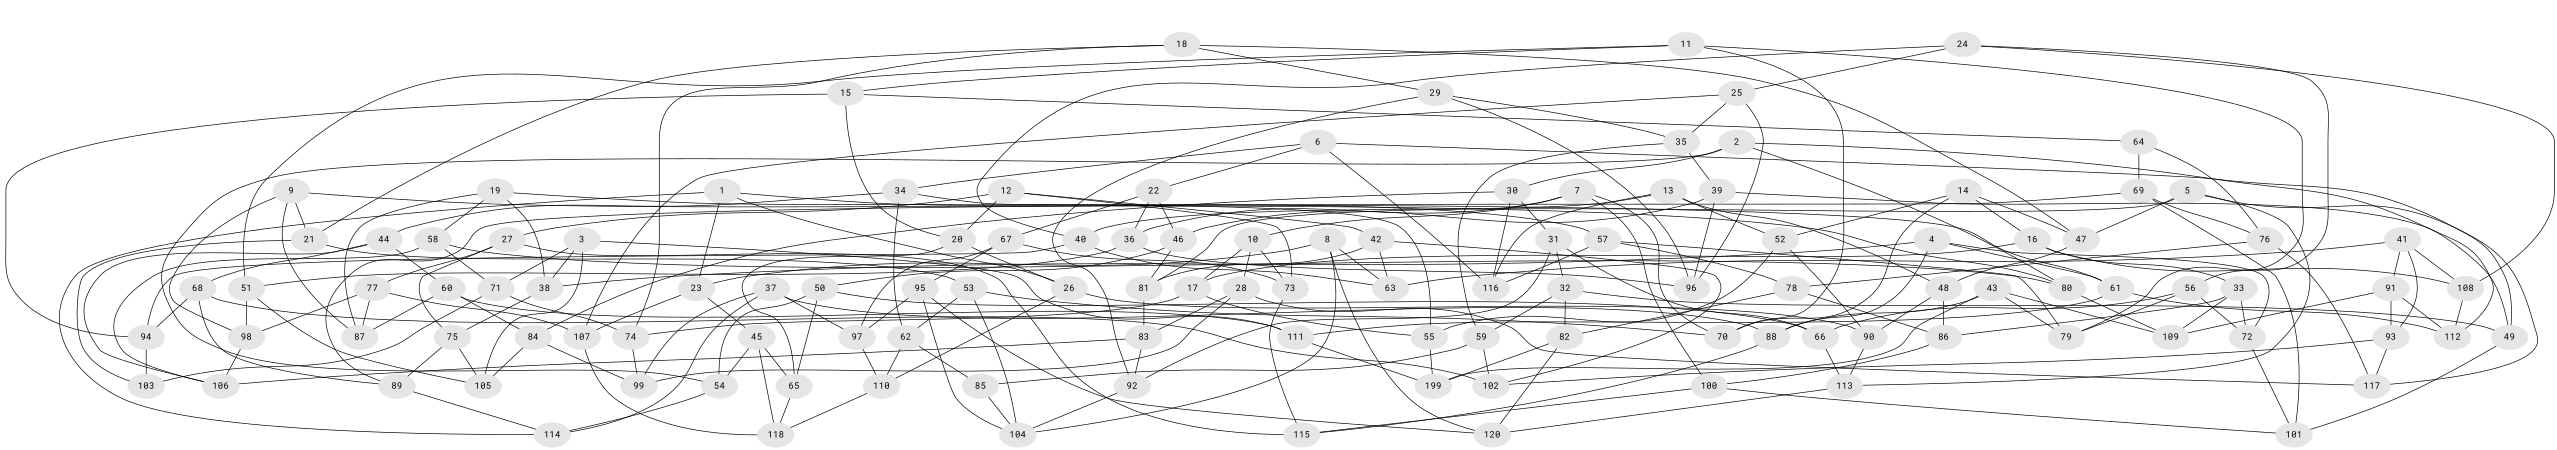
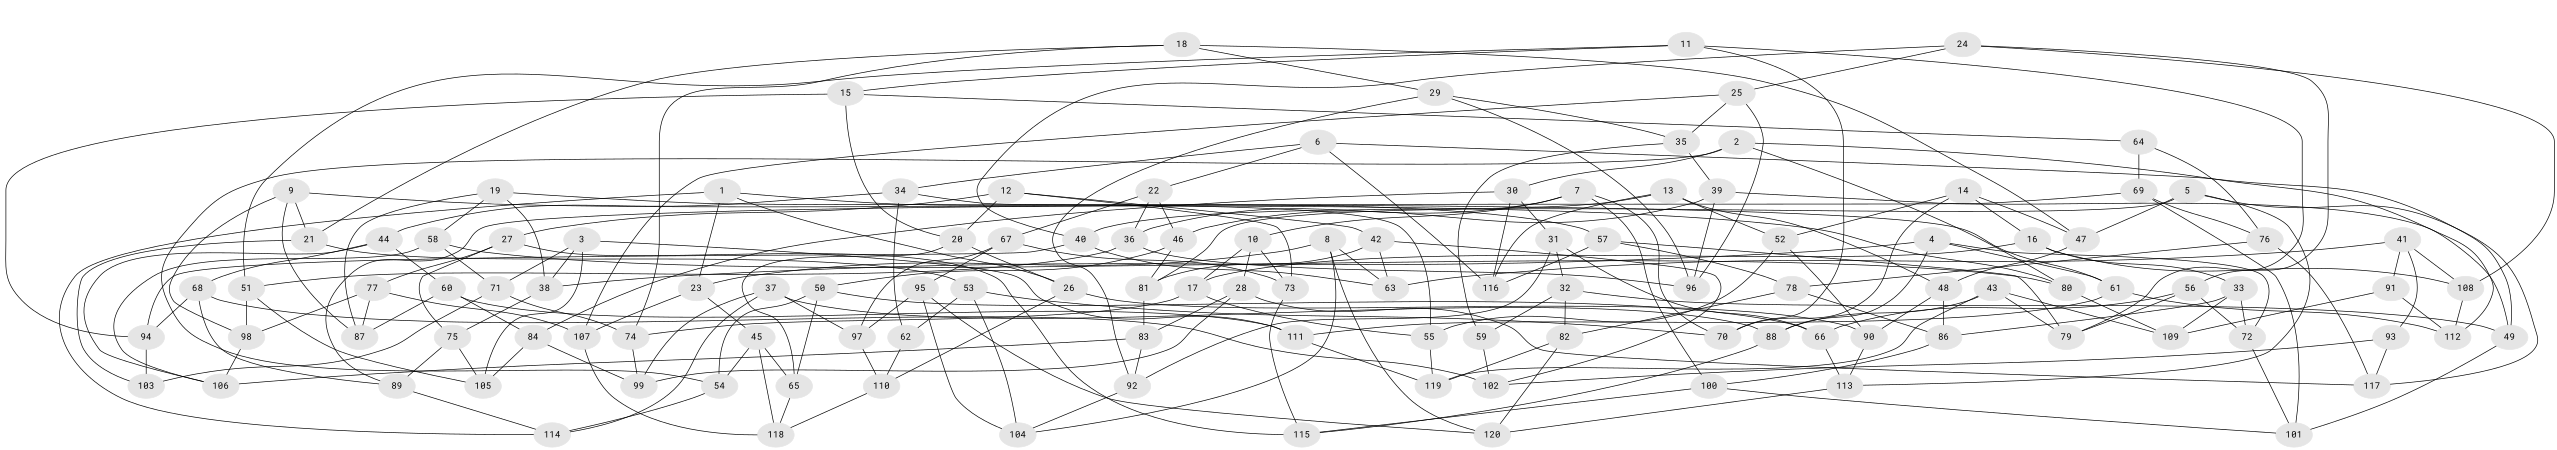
(2391, 310) -> none
(981, 386) -> none
(1433, 386) -> (1433, 386)
